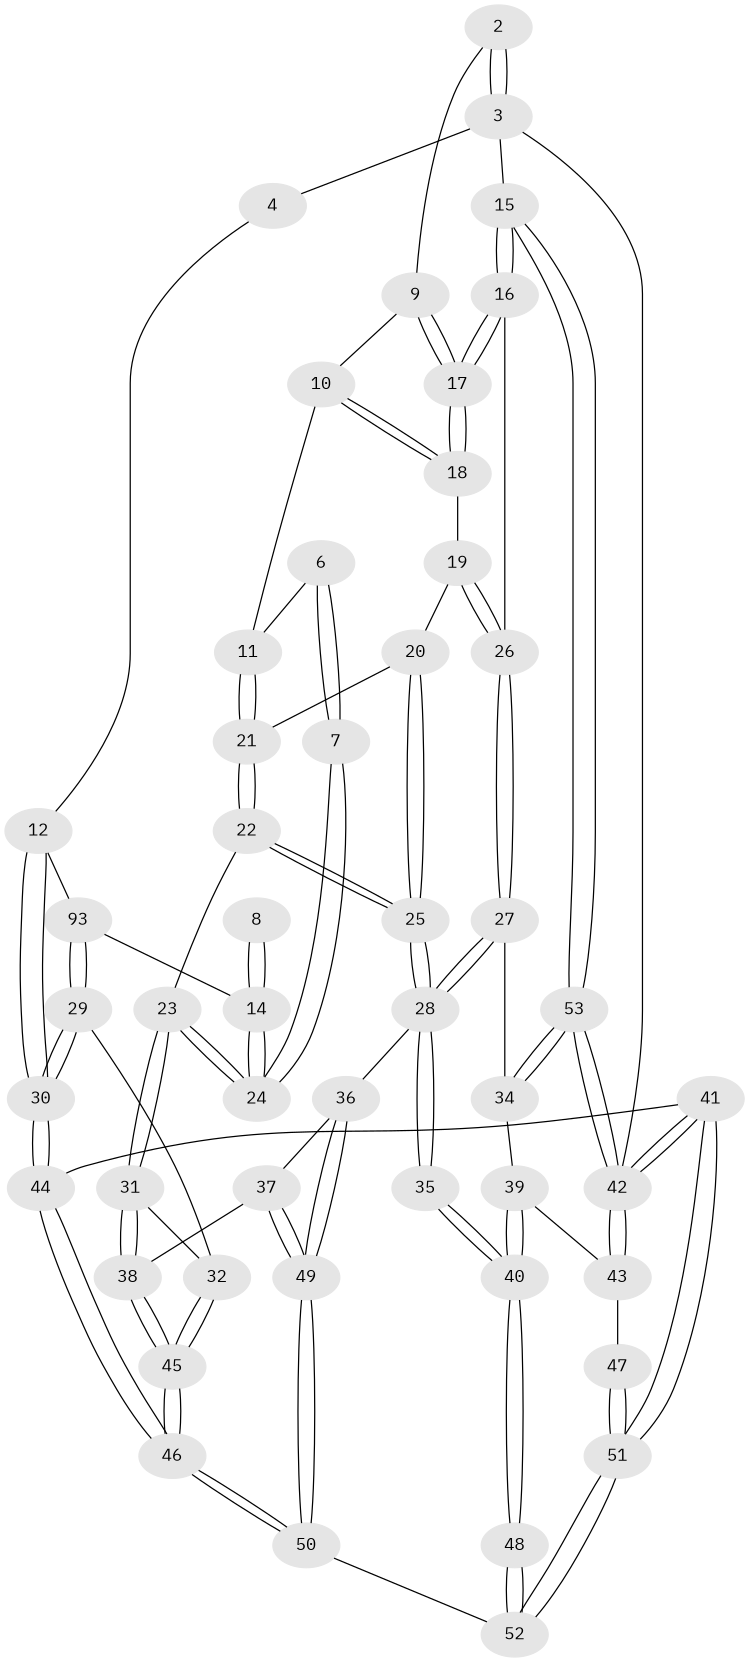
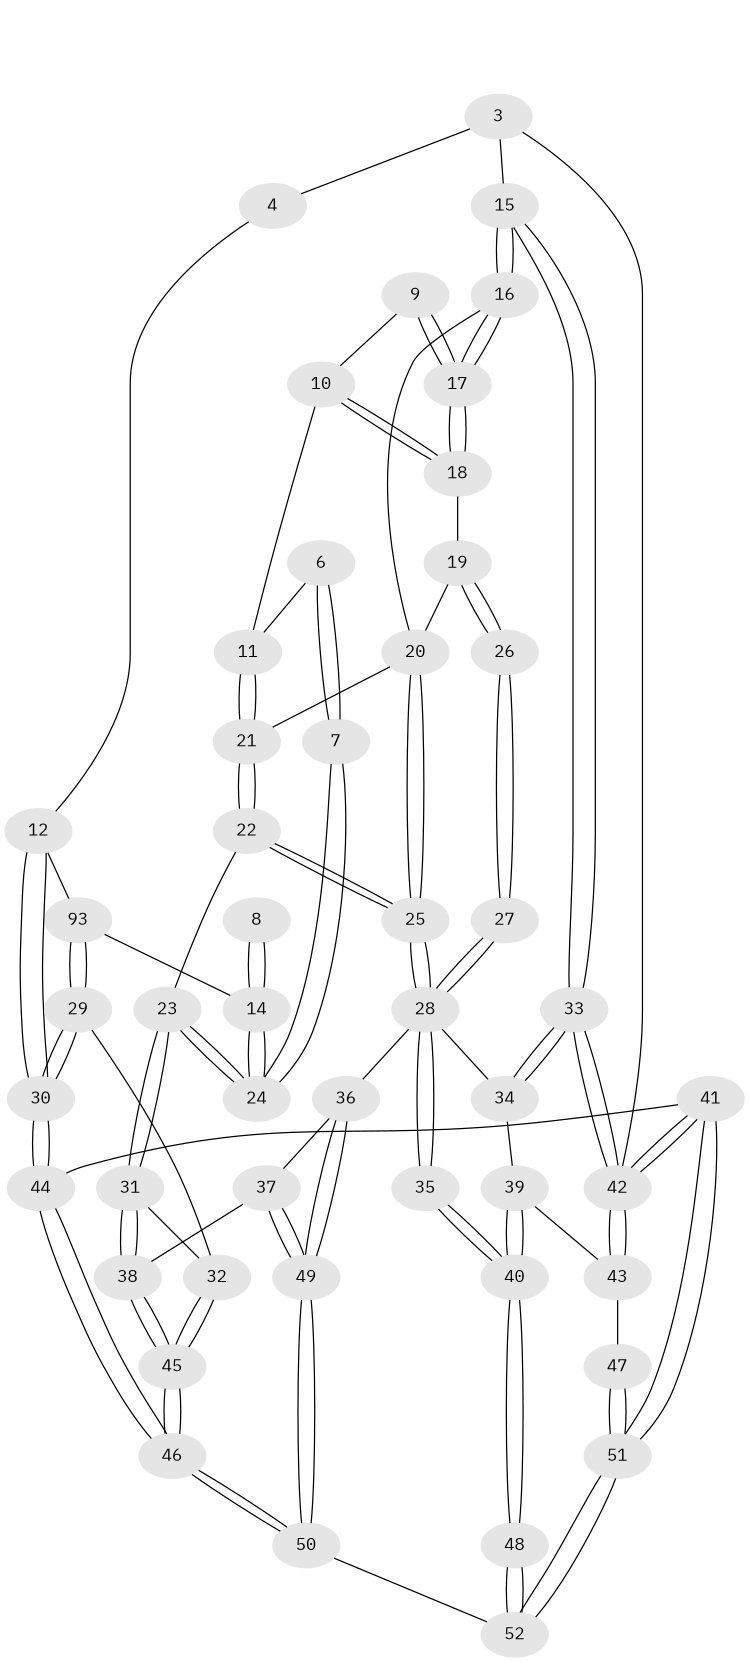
(499, 27) -> none
(505, 474) -> (389, 453)
(505, 1010) -> (465, 1054)
(574, 1010) -> (574, 1010)
